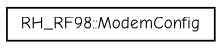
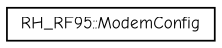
(111, 24) -> (111, 24)
